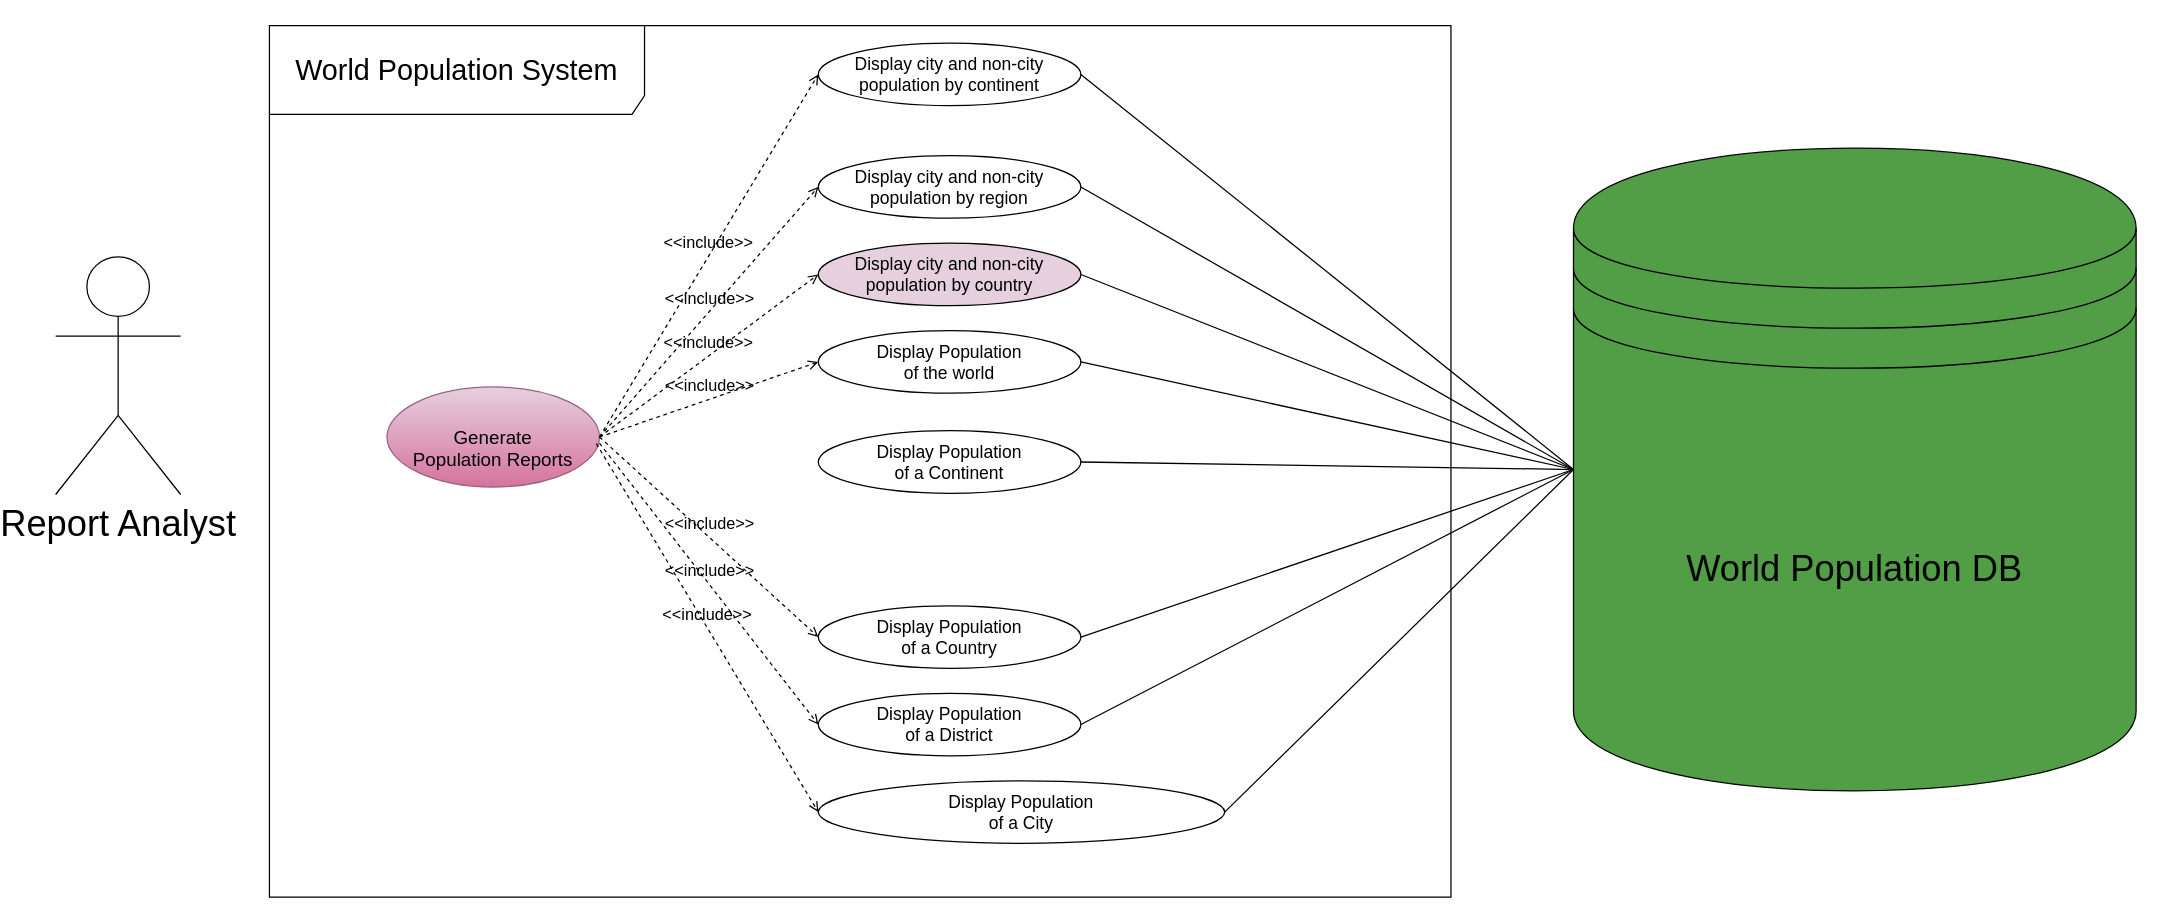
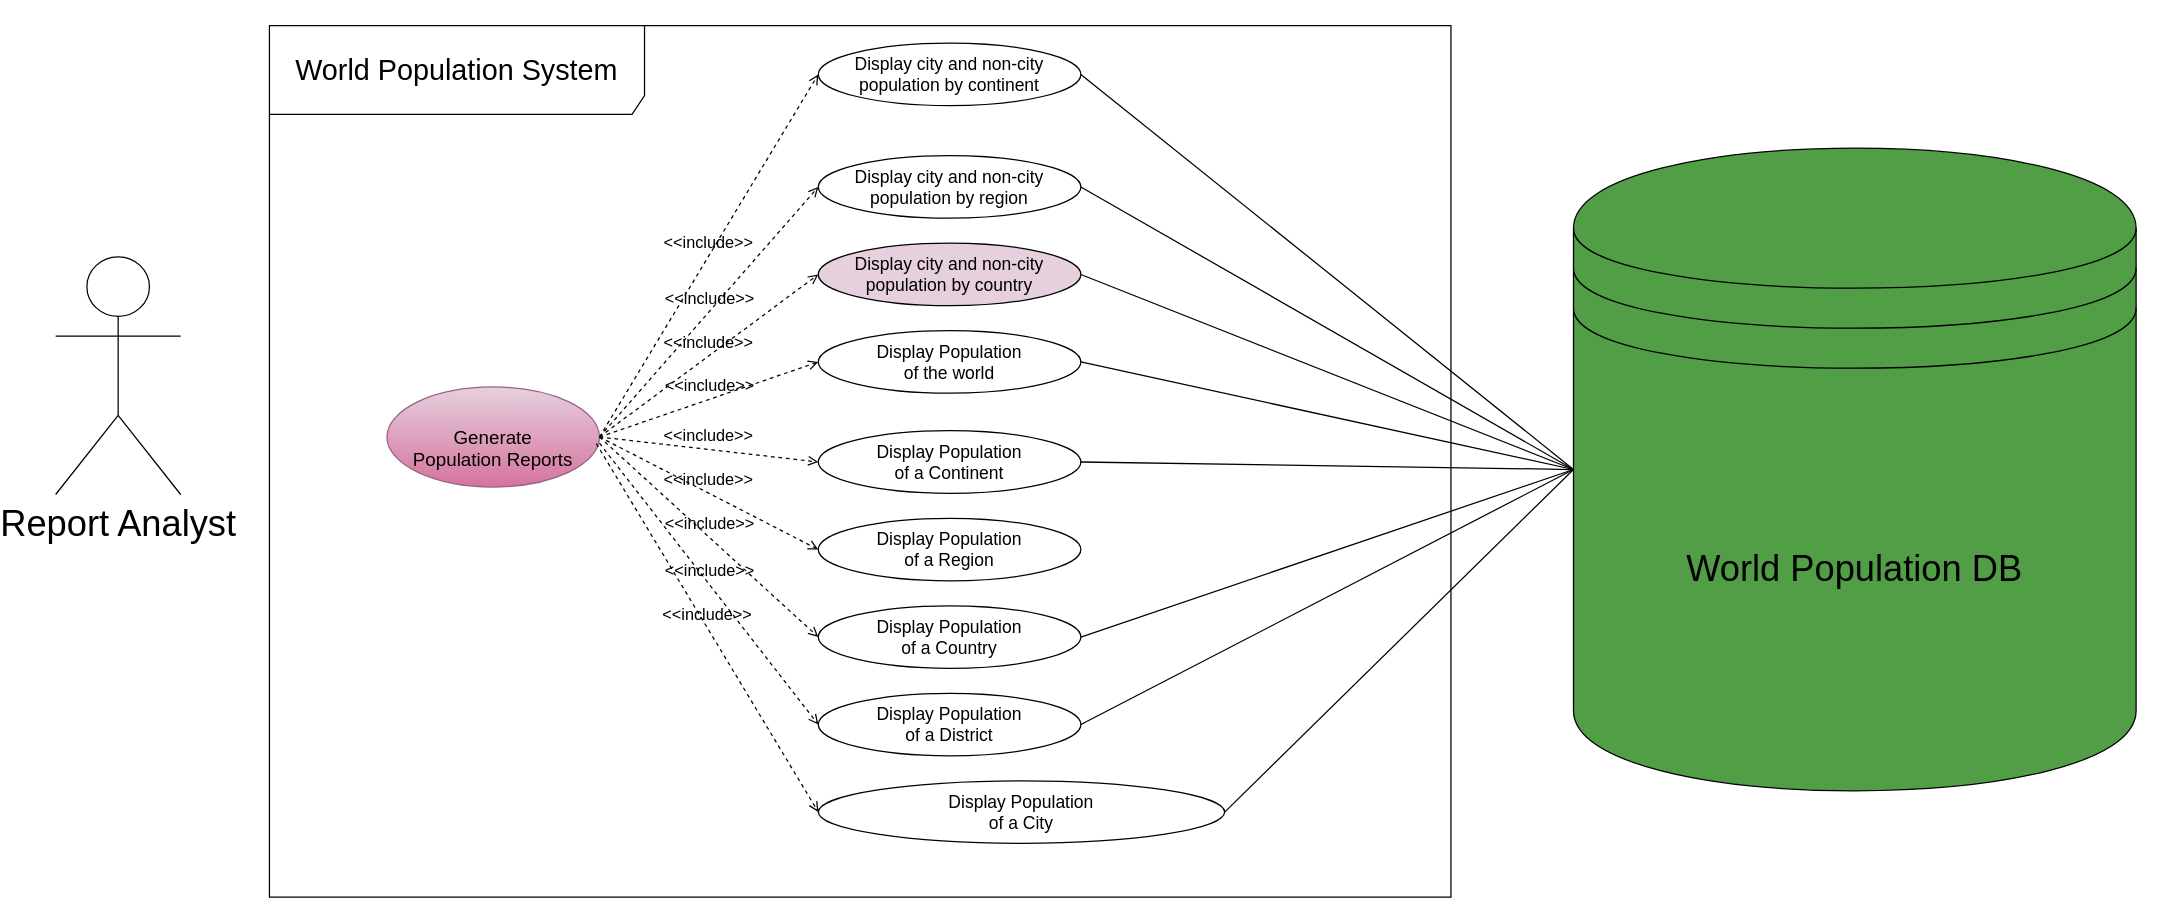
none -> (711, 450)
none -> (711, 494)
none -> (949, 549)
